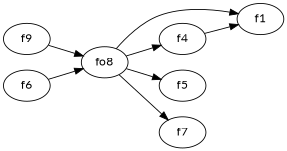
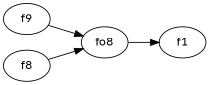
(183, 39) -> none
(27, 86) -> (27, 66)
(183, 86) -> none
(183, 132) -> none
